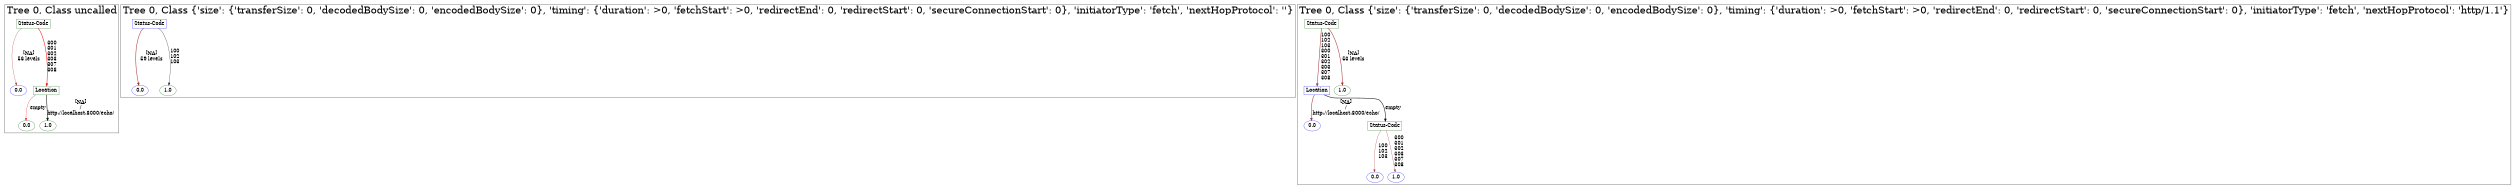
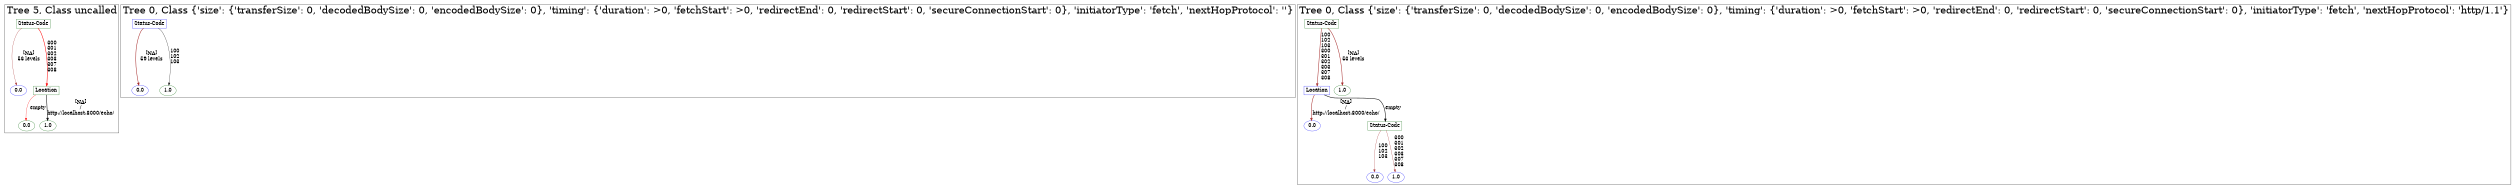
(62, 11) -> (62, 11)
